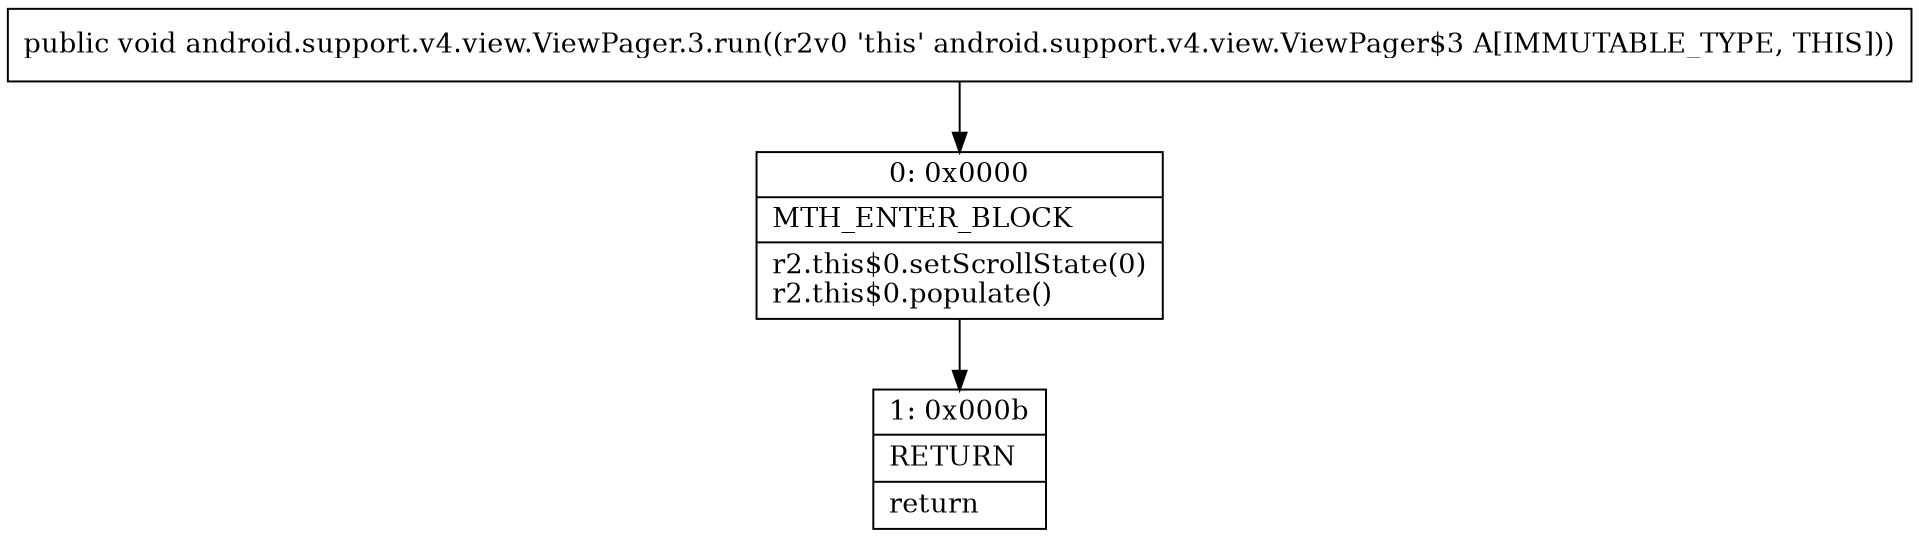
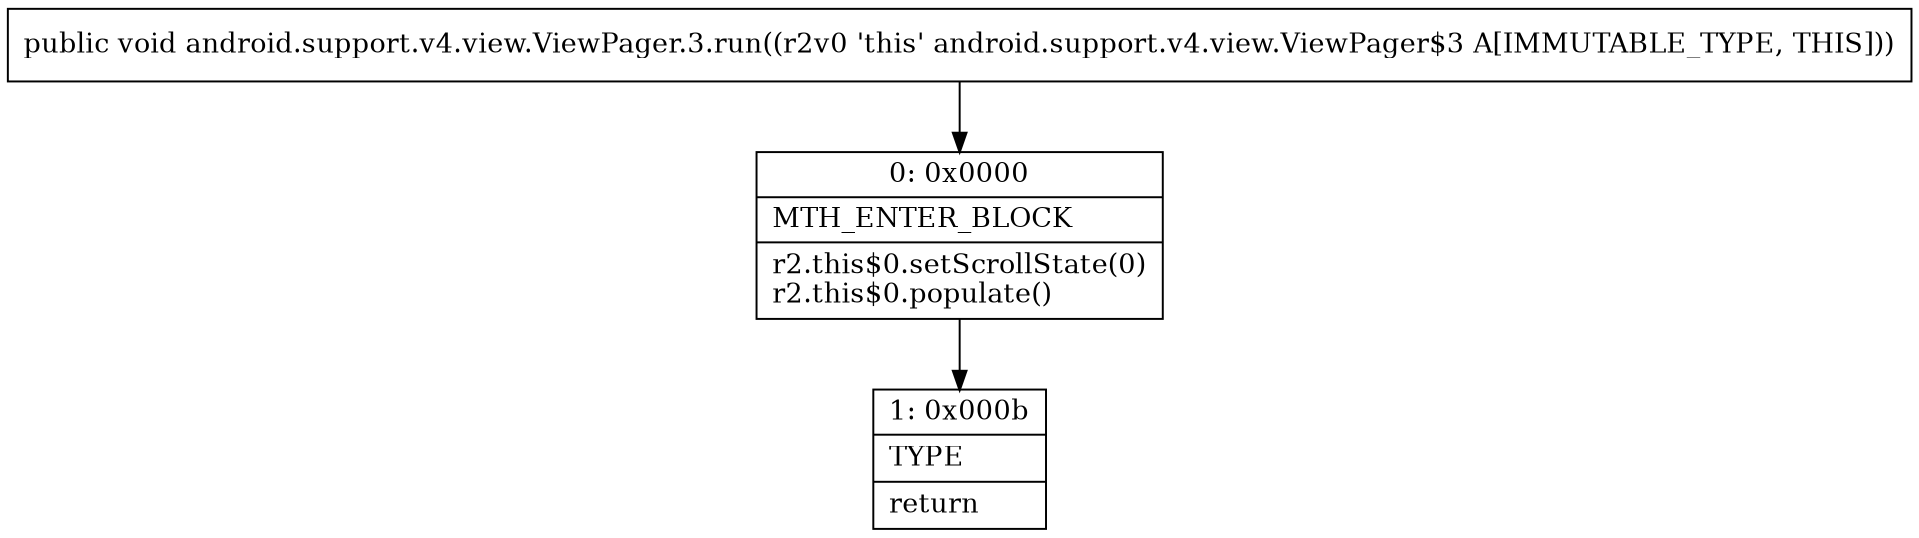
(953, 457) -> (927, 457)
